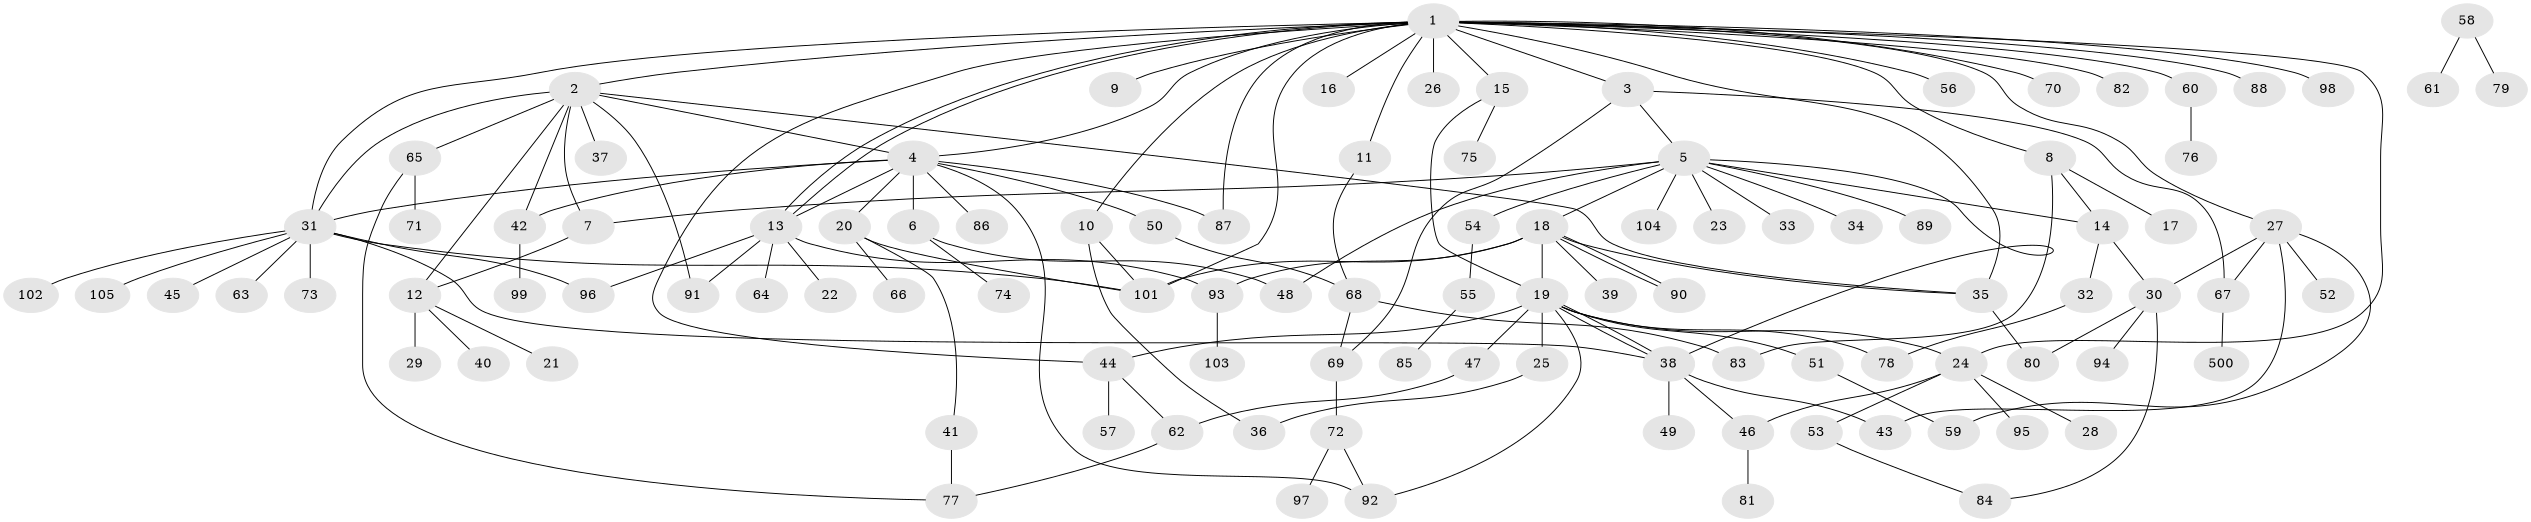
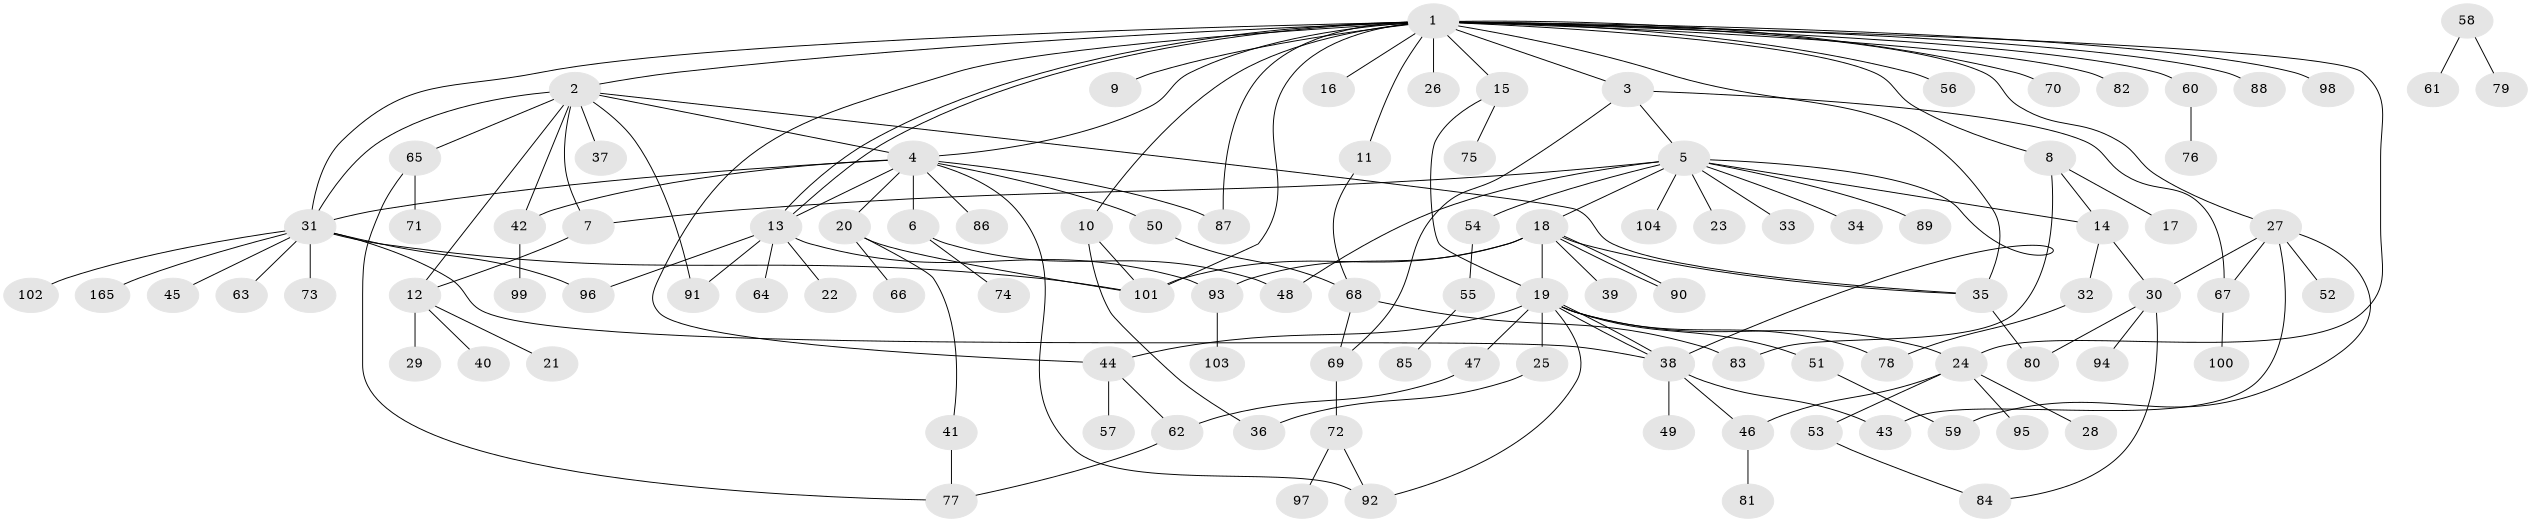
(103, 295) -> (103, 295)
(2221, 364) -> (2221, 364)
